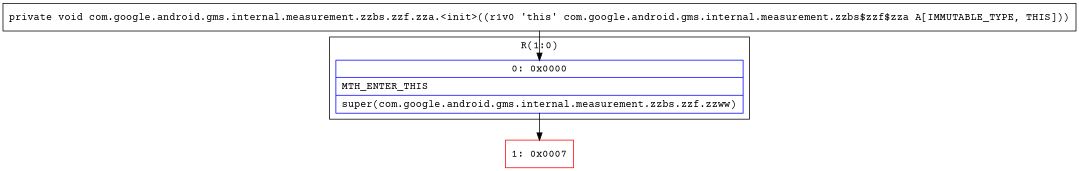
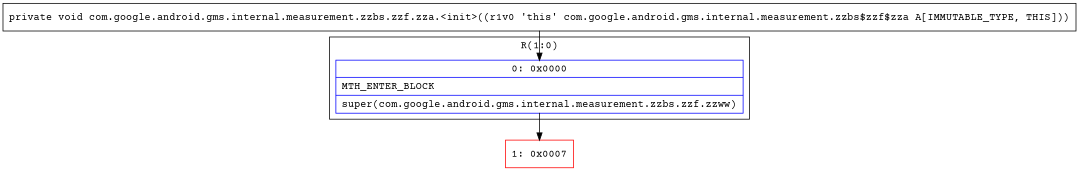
(385, 86) -> (388, 86)
